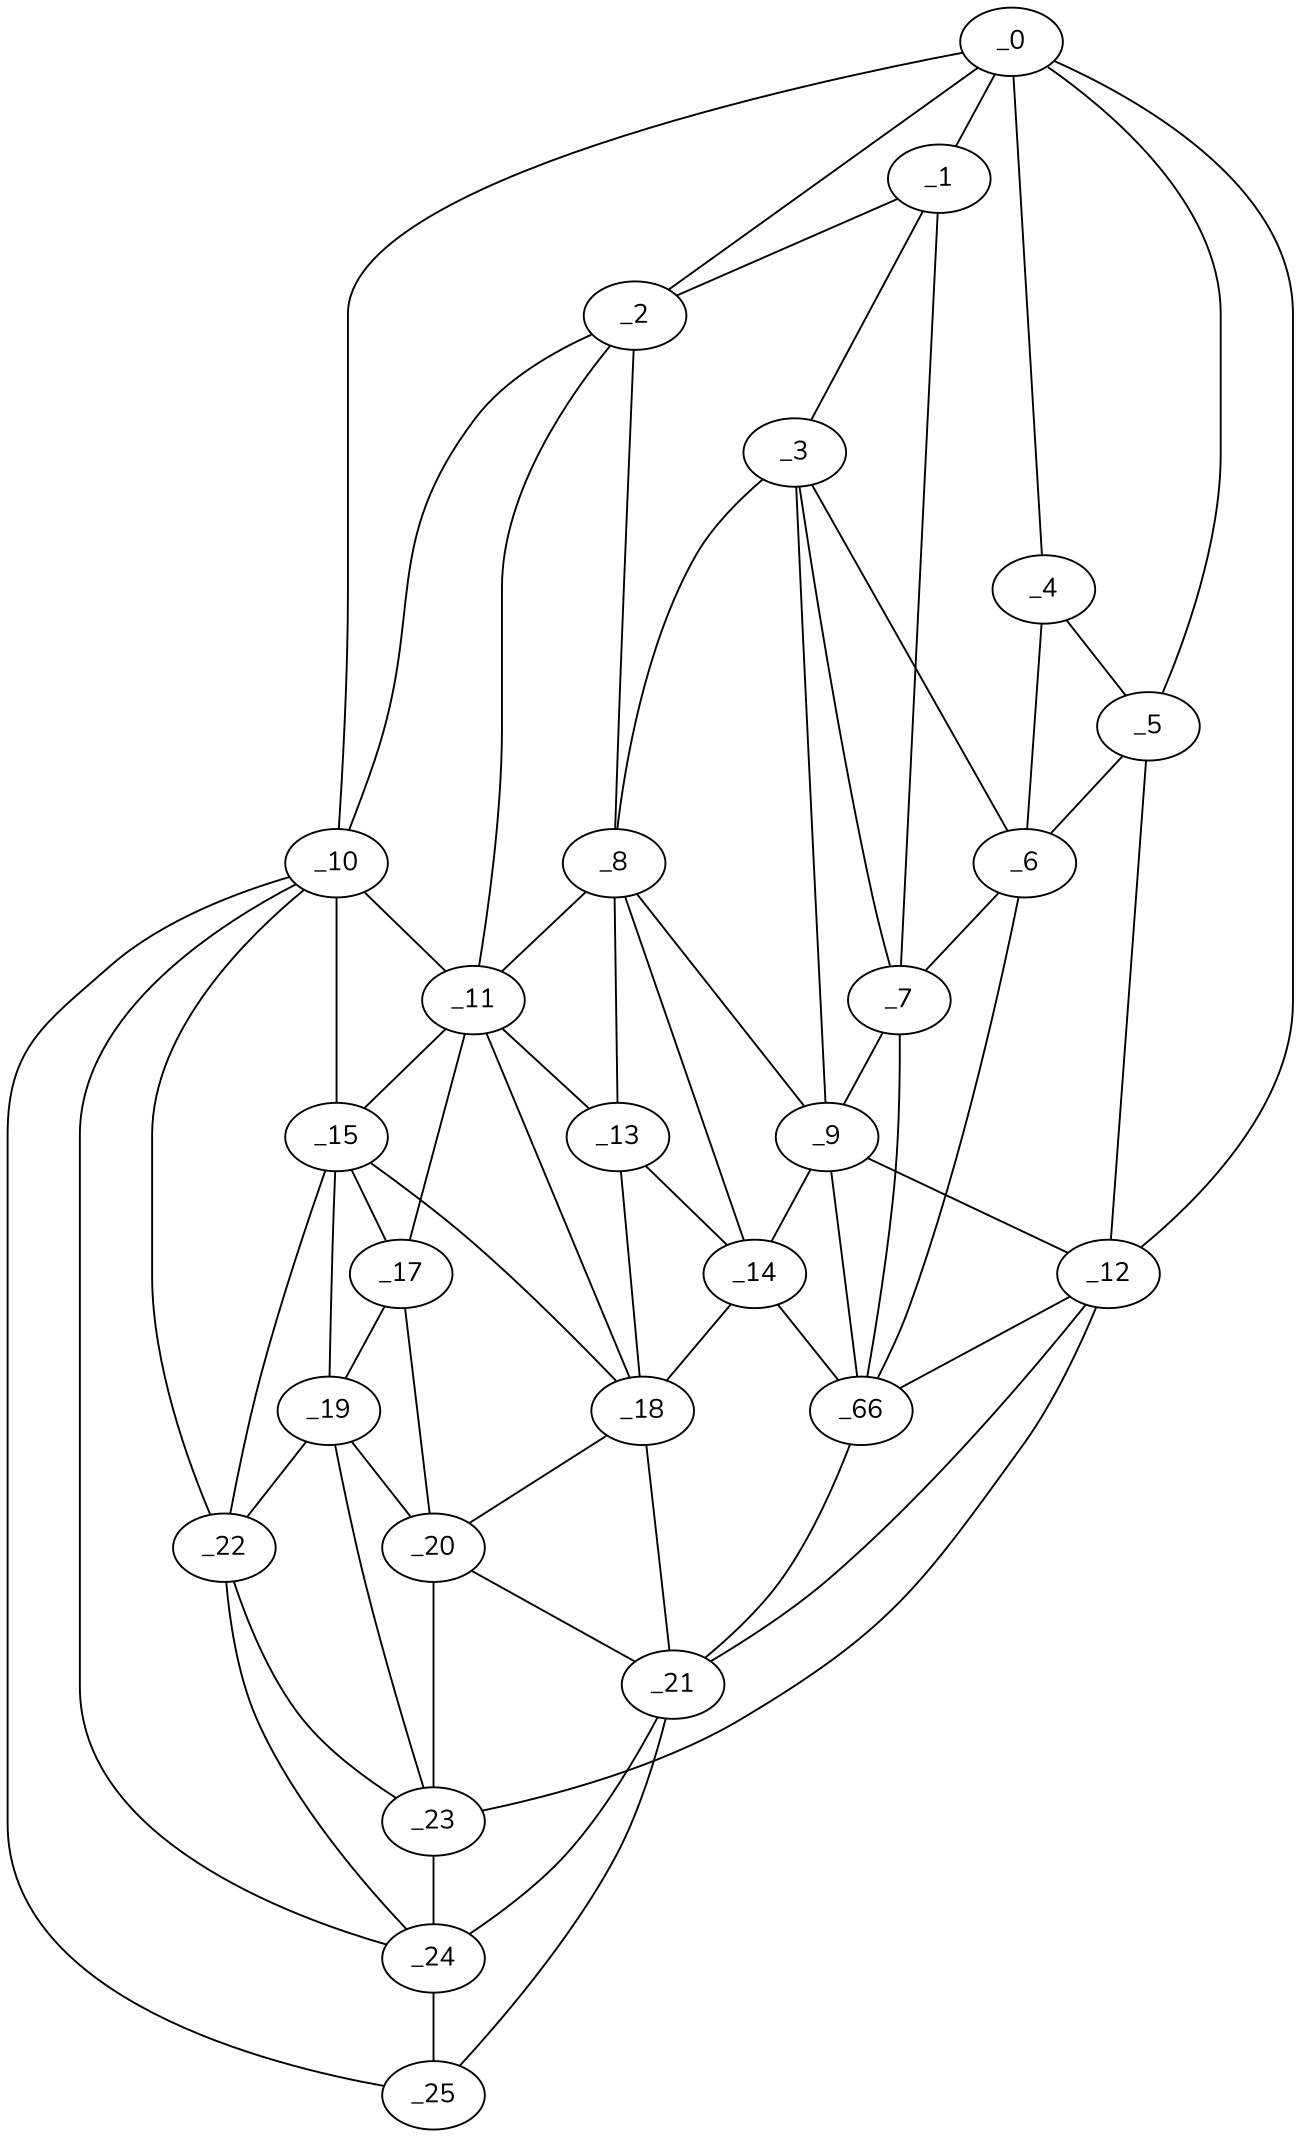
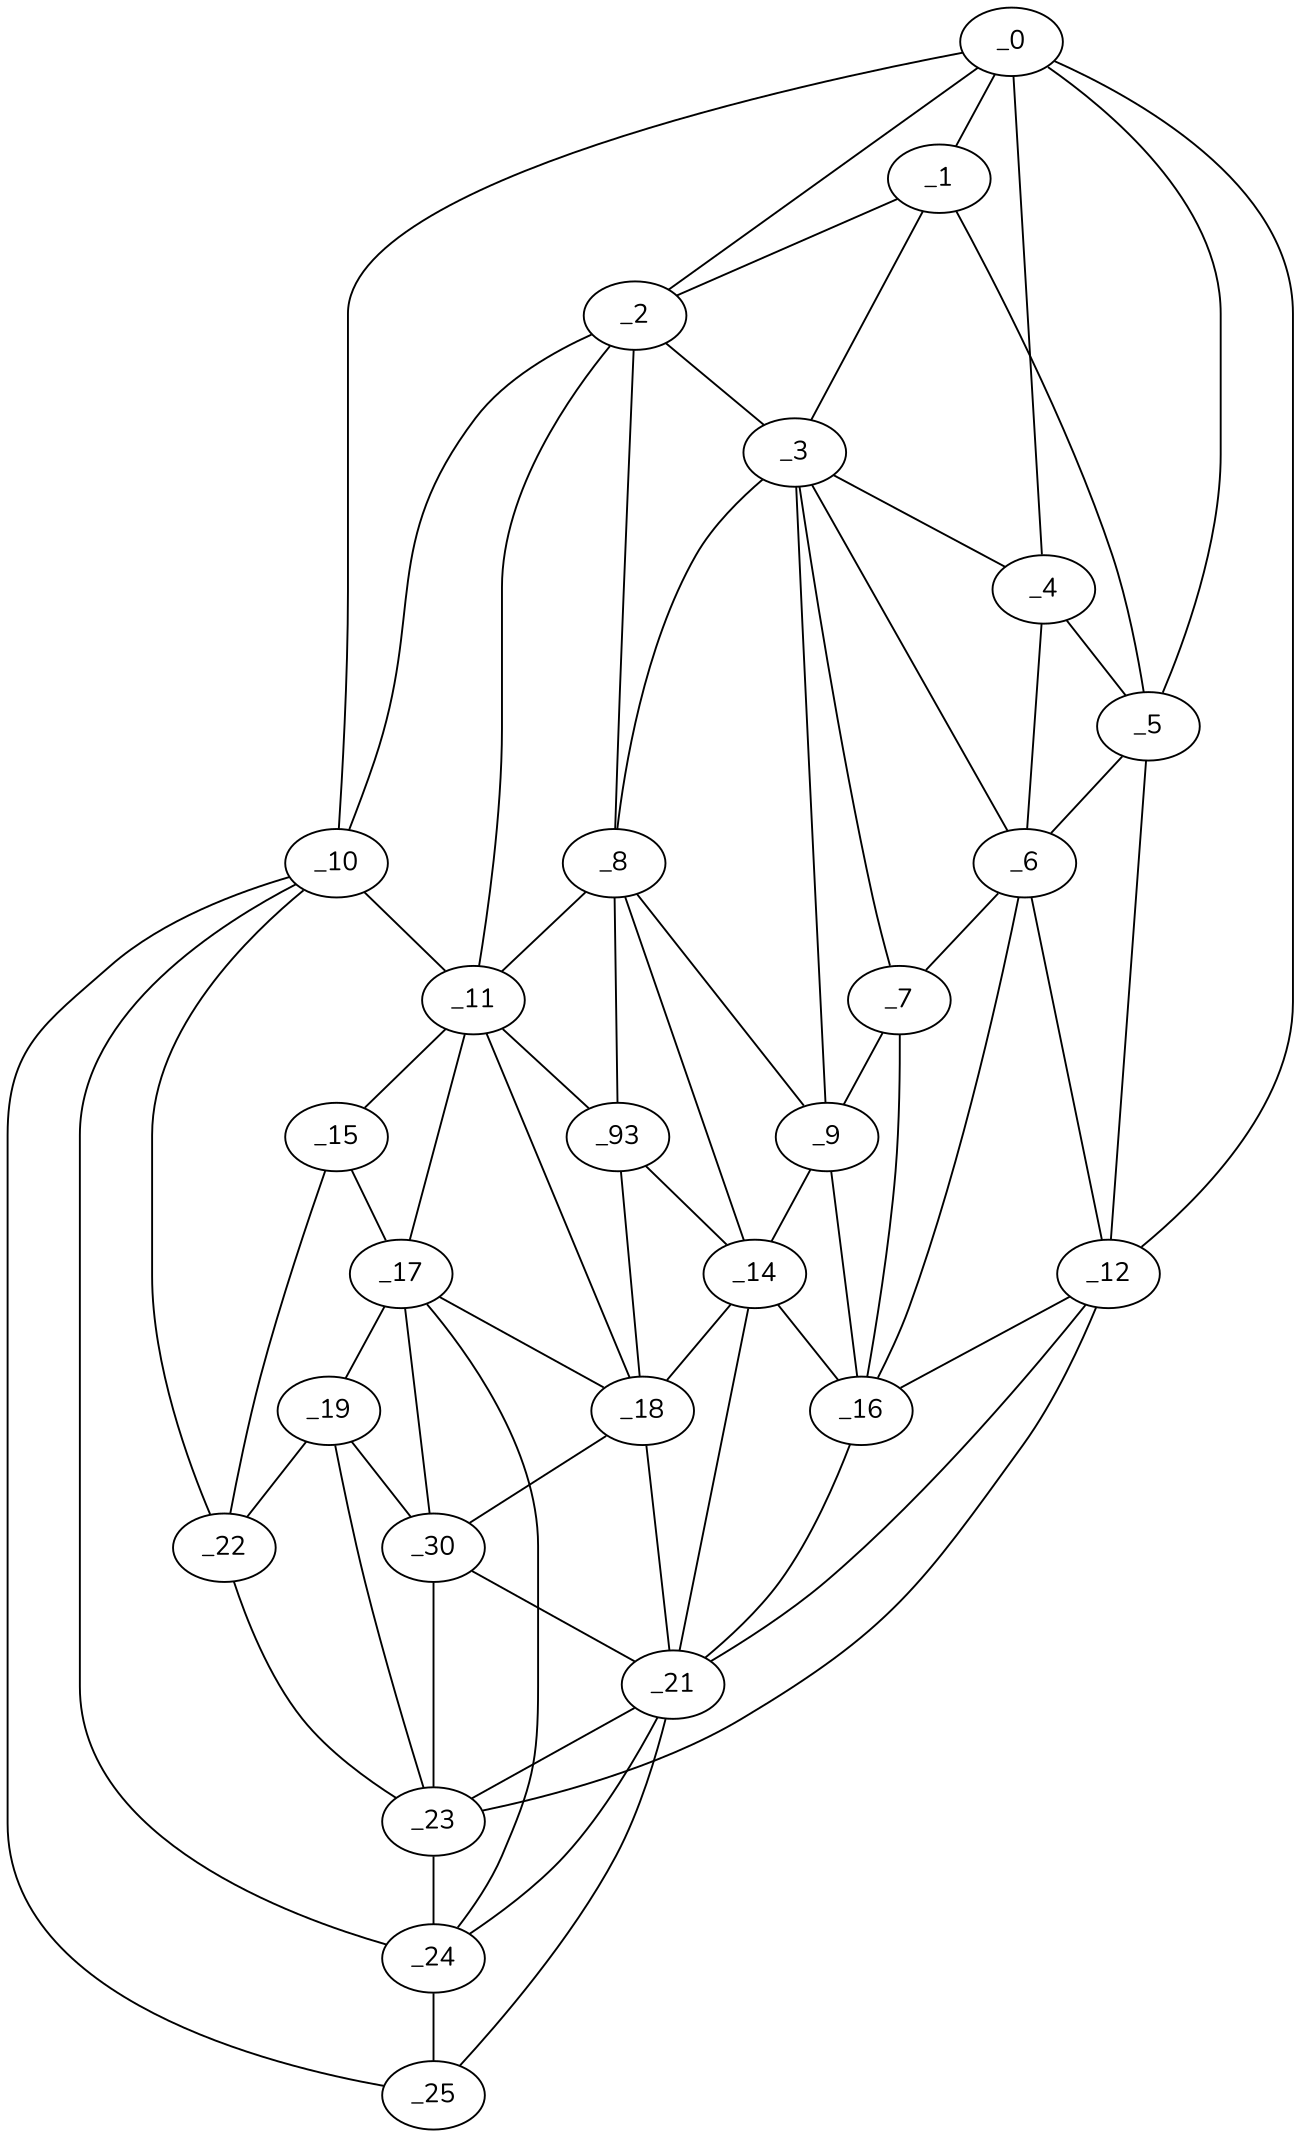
none -> (715, 384)
none -> (919, 521)
(919, 589) -> (1070, 444)
(337, 1000) -> none
(618, 1137) -> (618, 1137)
(968, 1205) -> (1067, 1069)
(499, 1266) -> (522, 1342)
(332, 1274) -> none
(861, 1411) -> (861, 1411)
none -> (714, 1479)
(434, 1548) -> (434, 1548)
none -> (553, 1753)
(284, 1771) -> (538, 1594)
